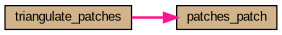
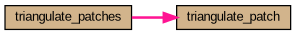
(227, 18) -> (234, 18)
